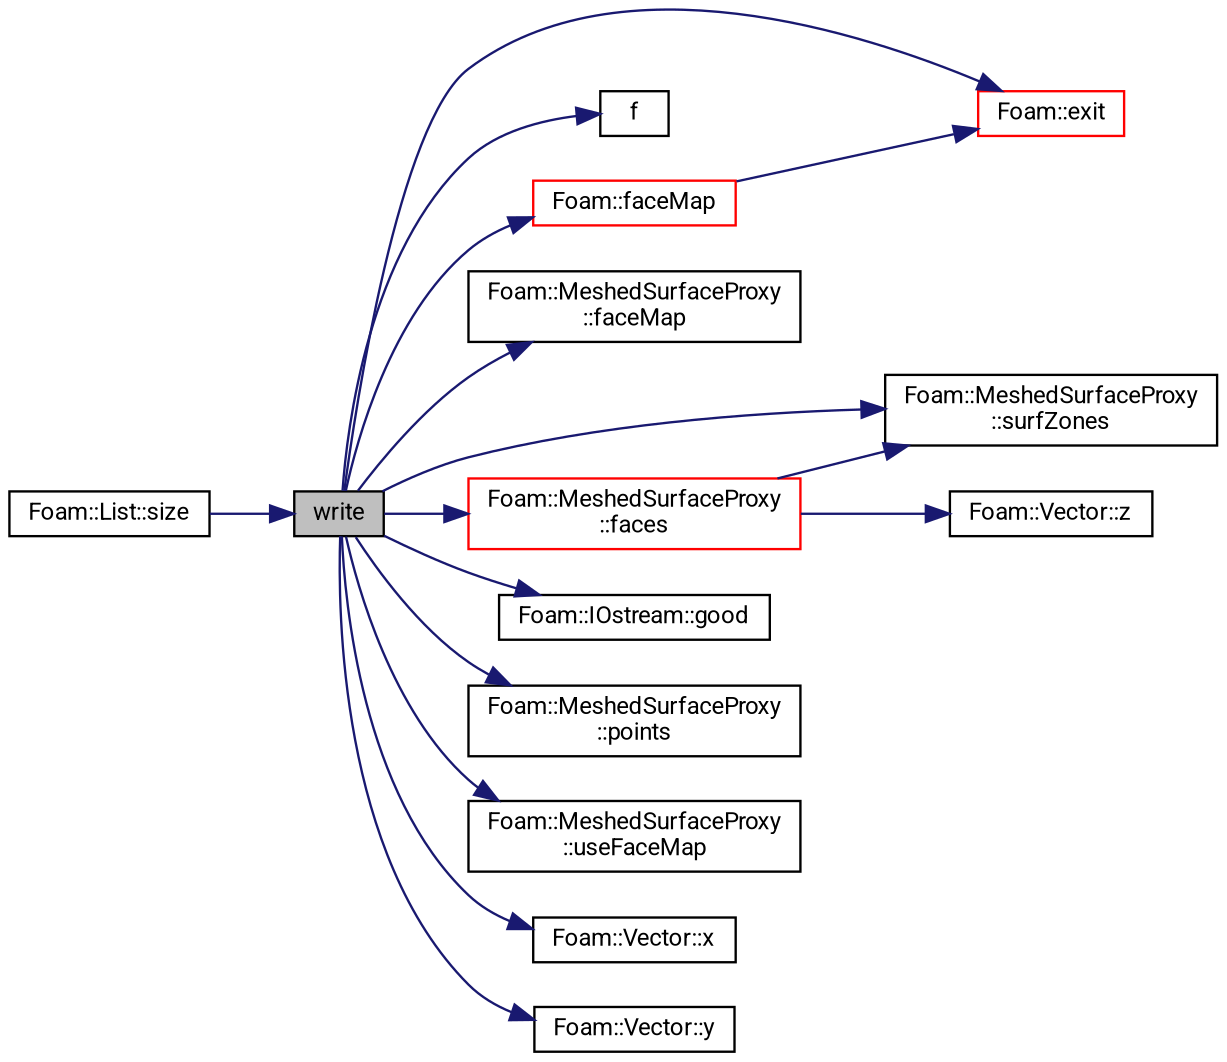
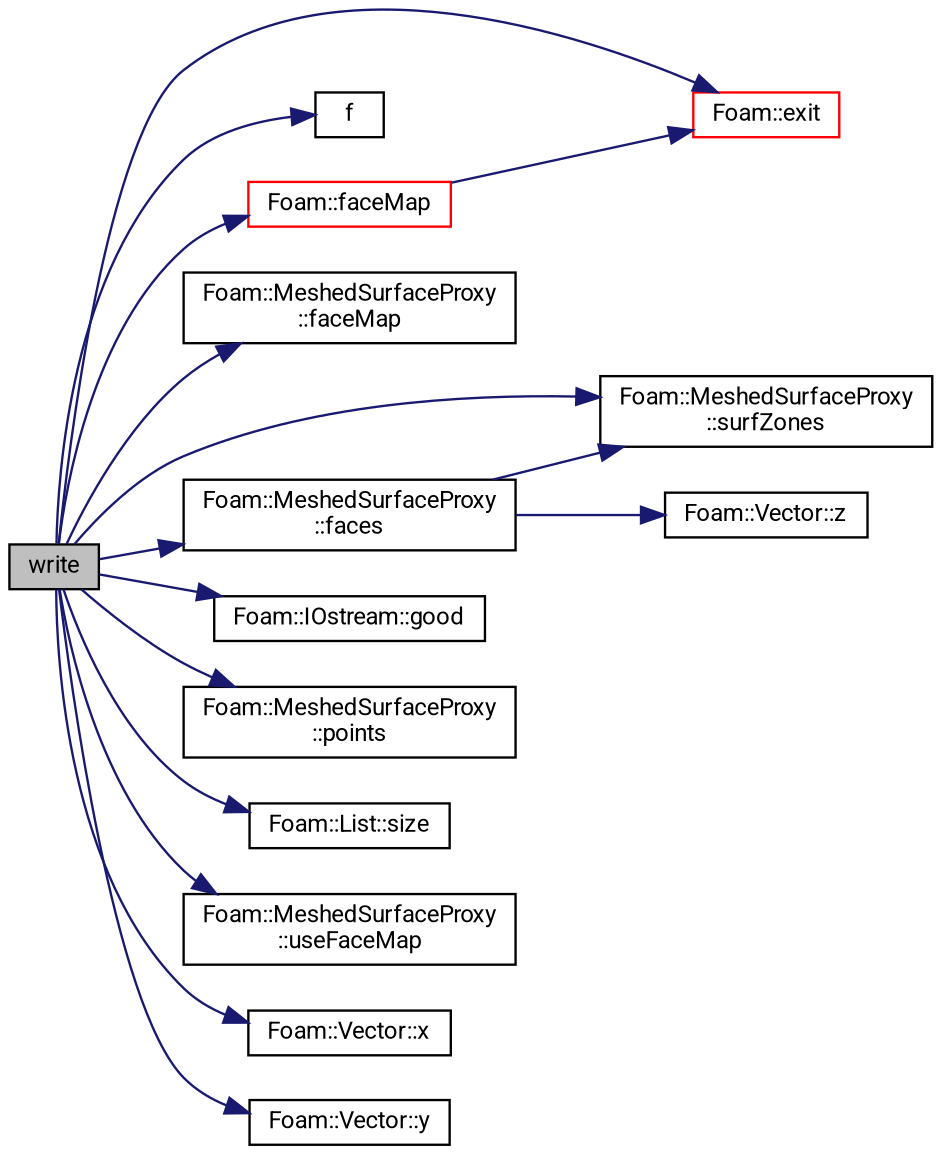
(240, 514) -> (124, 714)
(634, 514) -> (350, 515)
